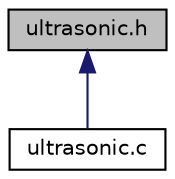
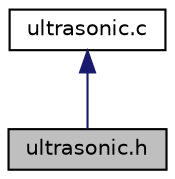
(88, 101) -> (88, 101)
